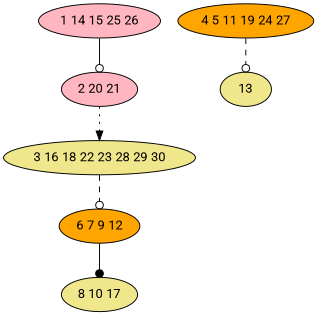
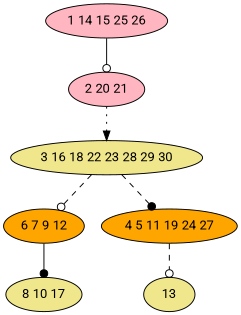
none -> (135, 189)
